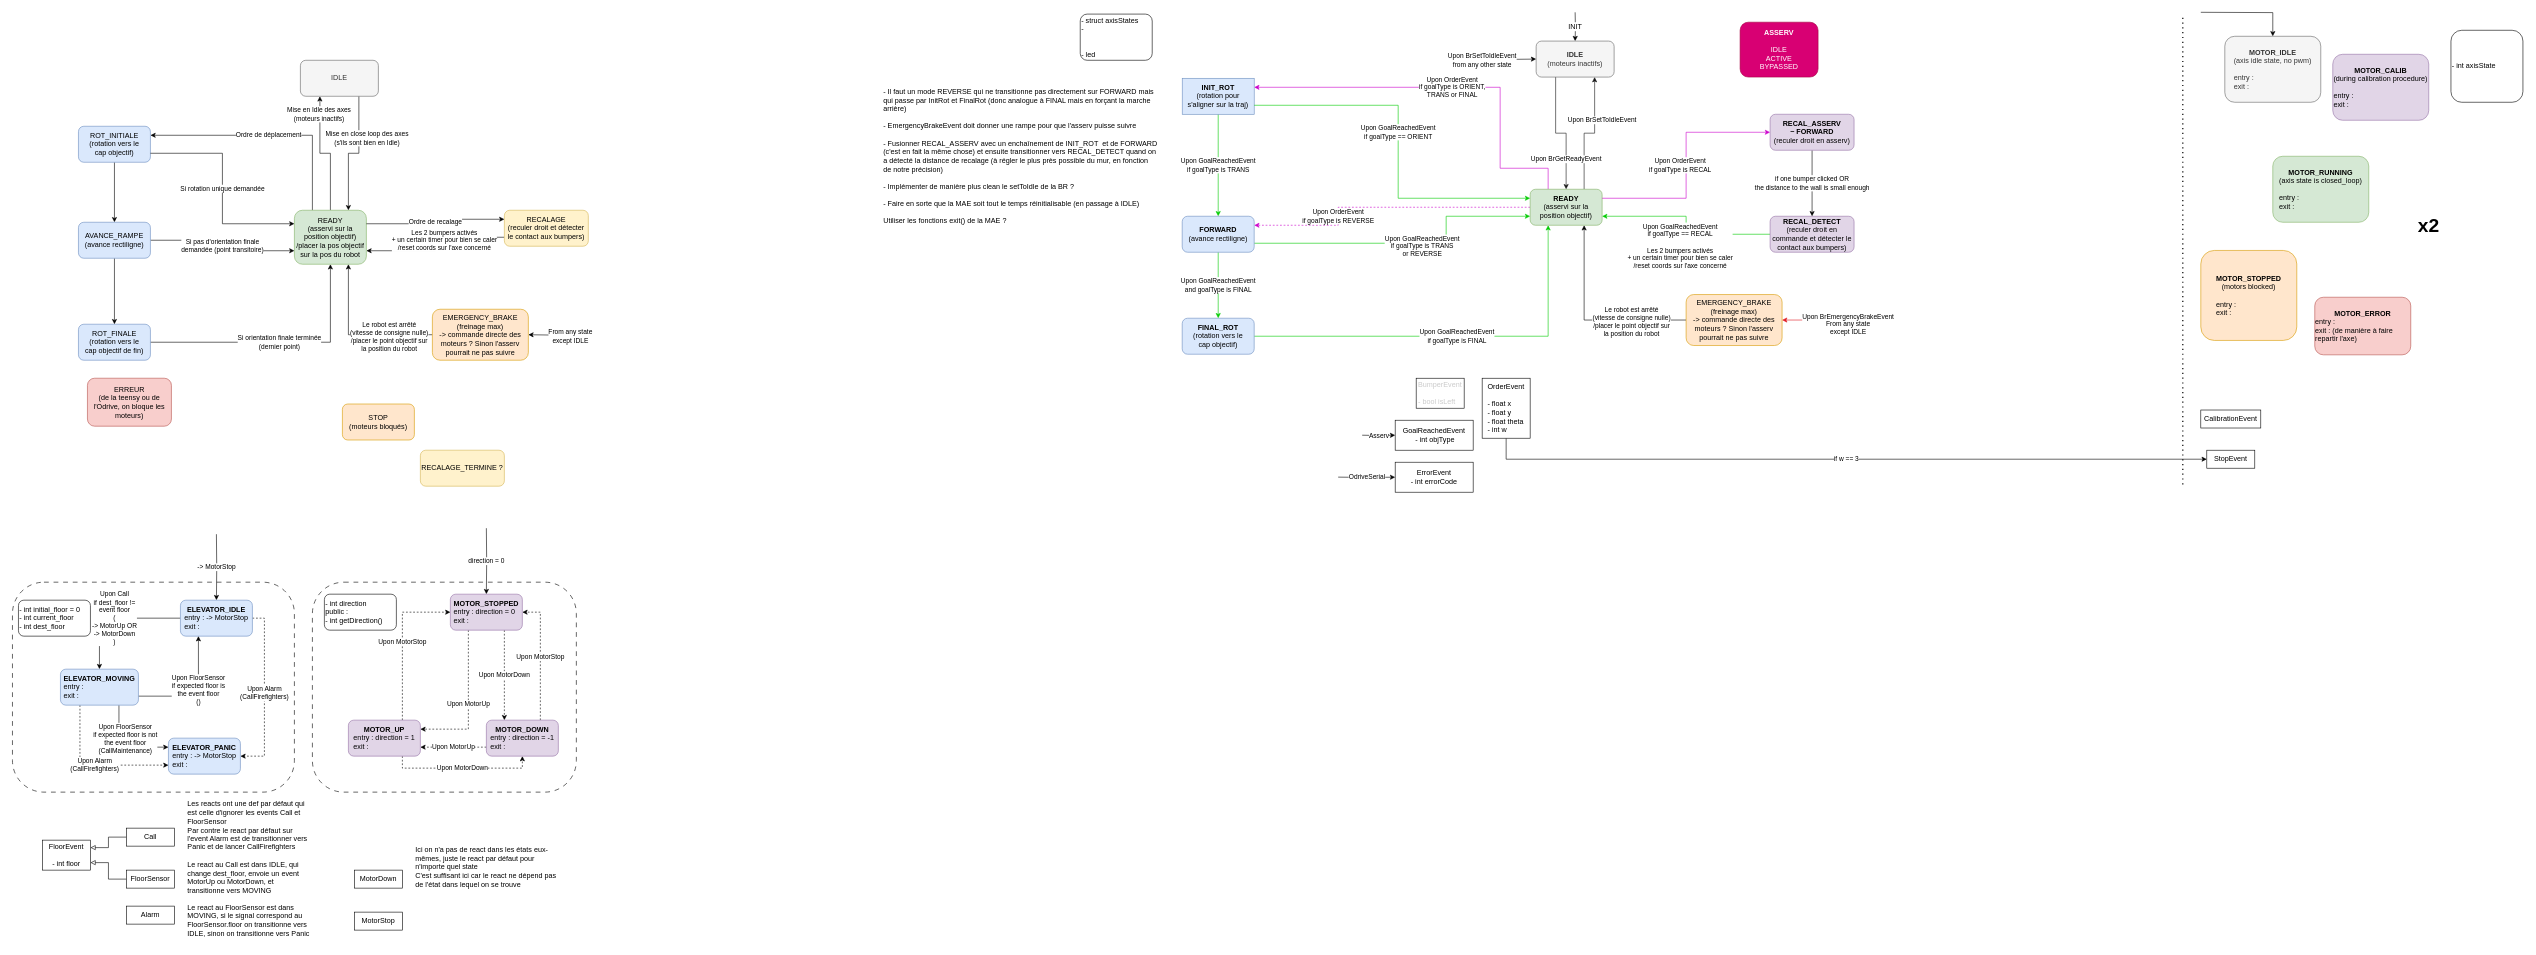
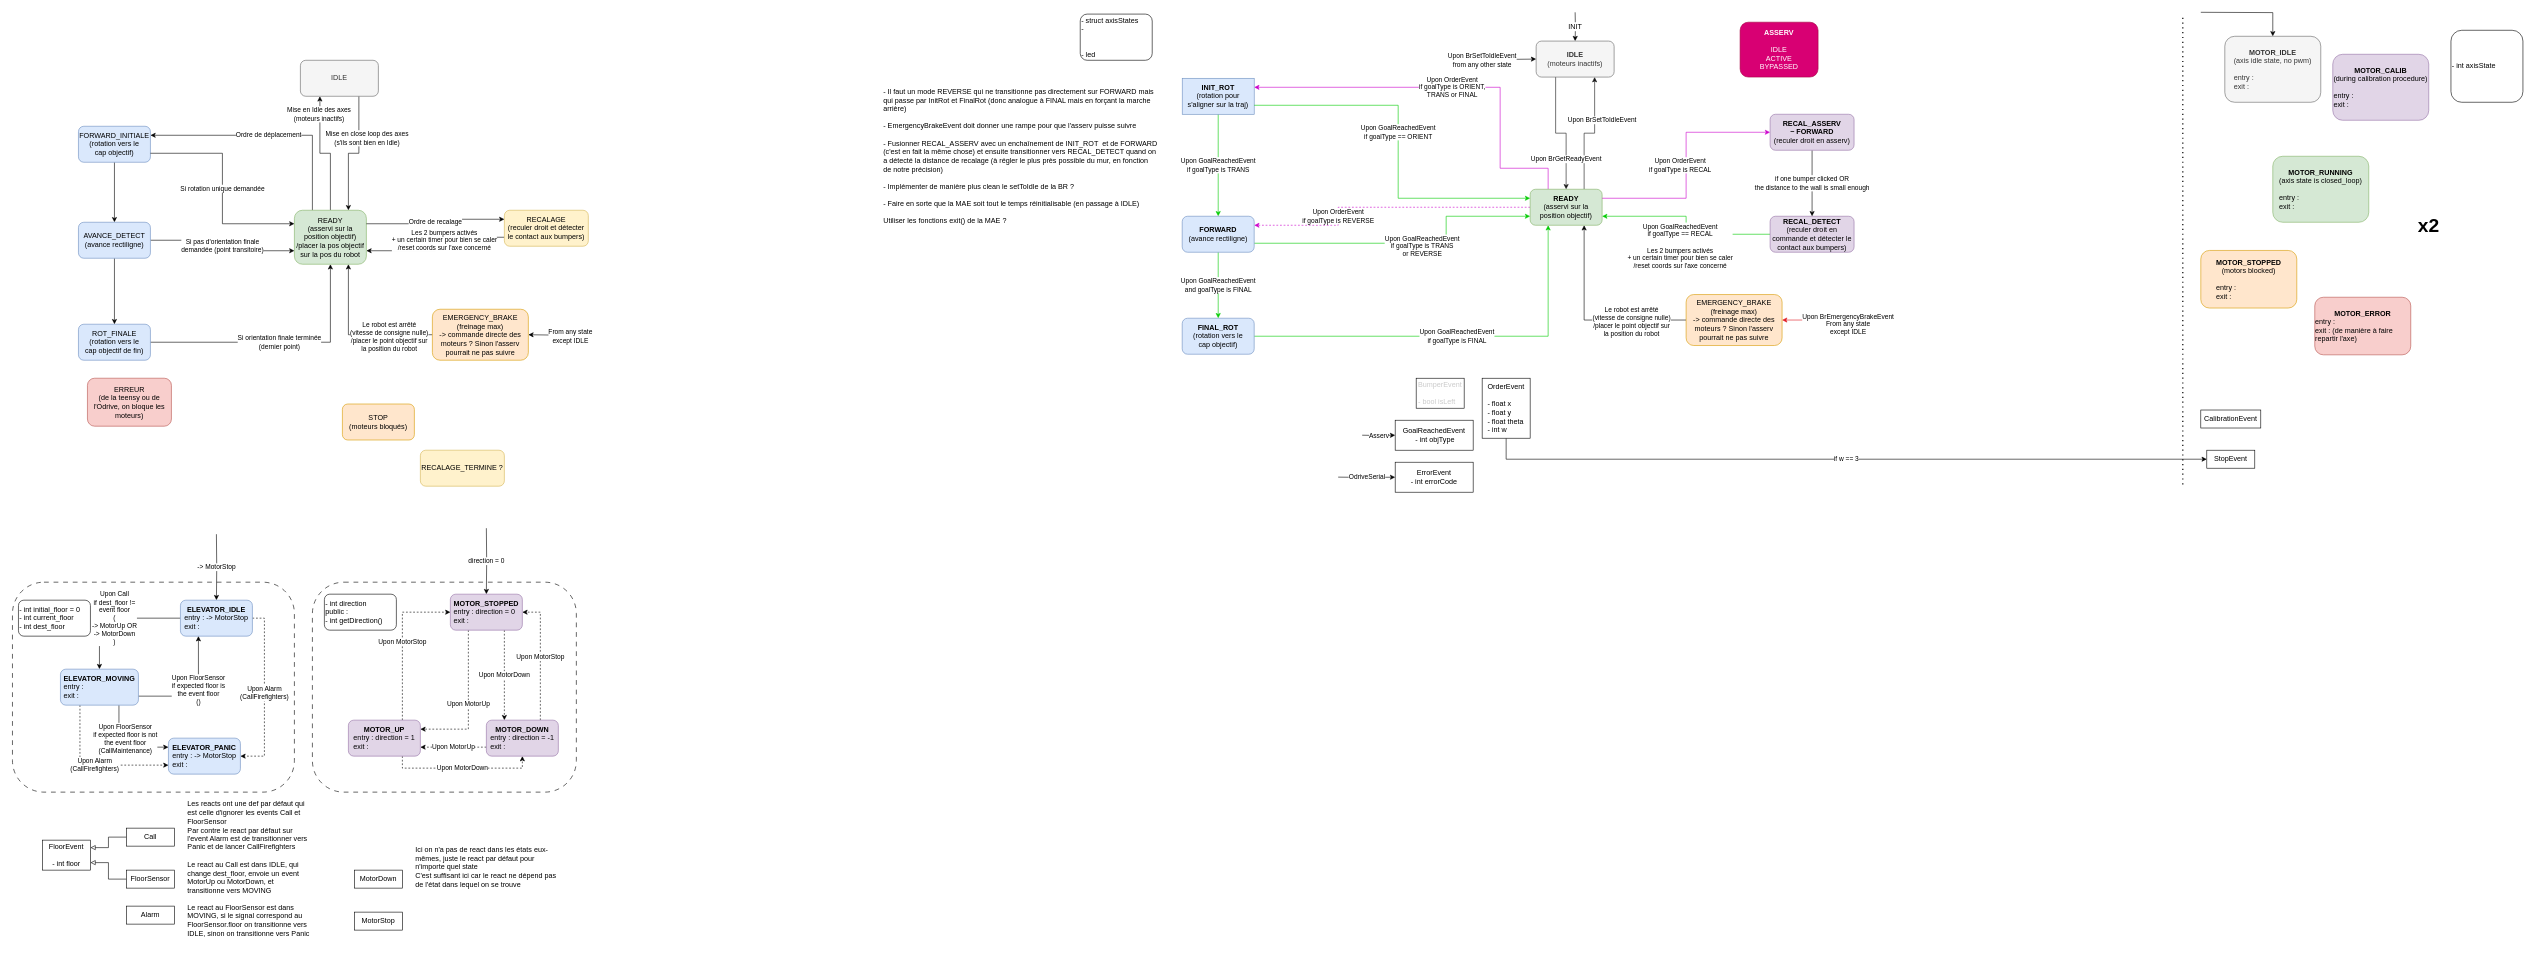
(114, 144) -> (114, 144)
(114, 240) -> (114, 240)
(2249, 296) -> (2249, 279)
